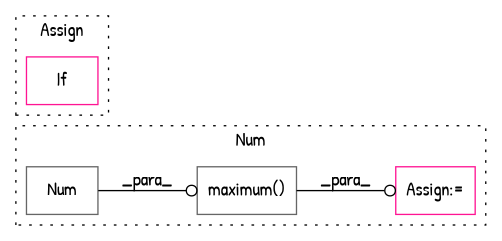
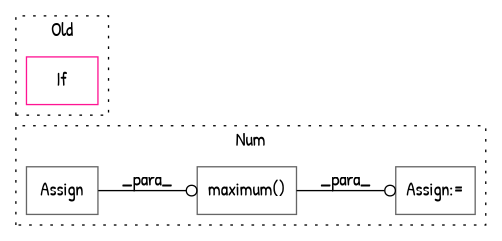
(62, 31) -> (62, 31)
(62, 191) -> (62, 191)
(435, 191) -> (435, 191)
